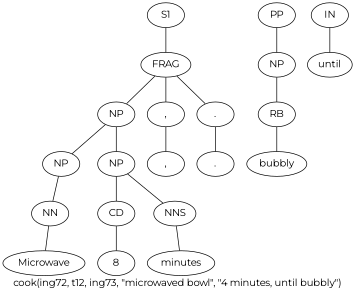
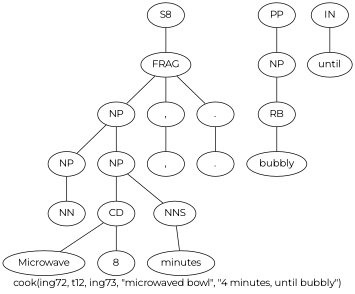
(166, 15) -> (166, 15)
(47, 238) -> (82, 237)
